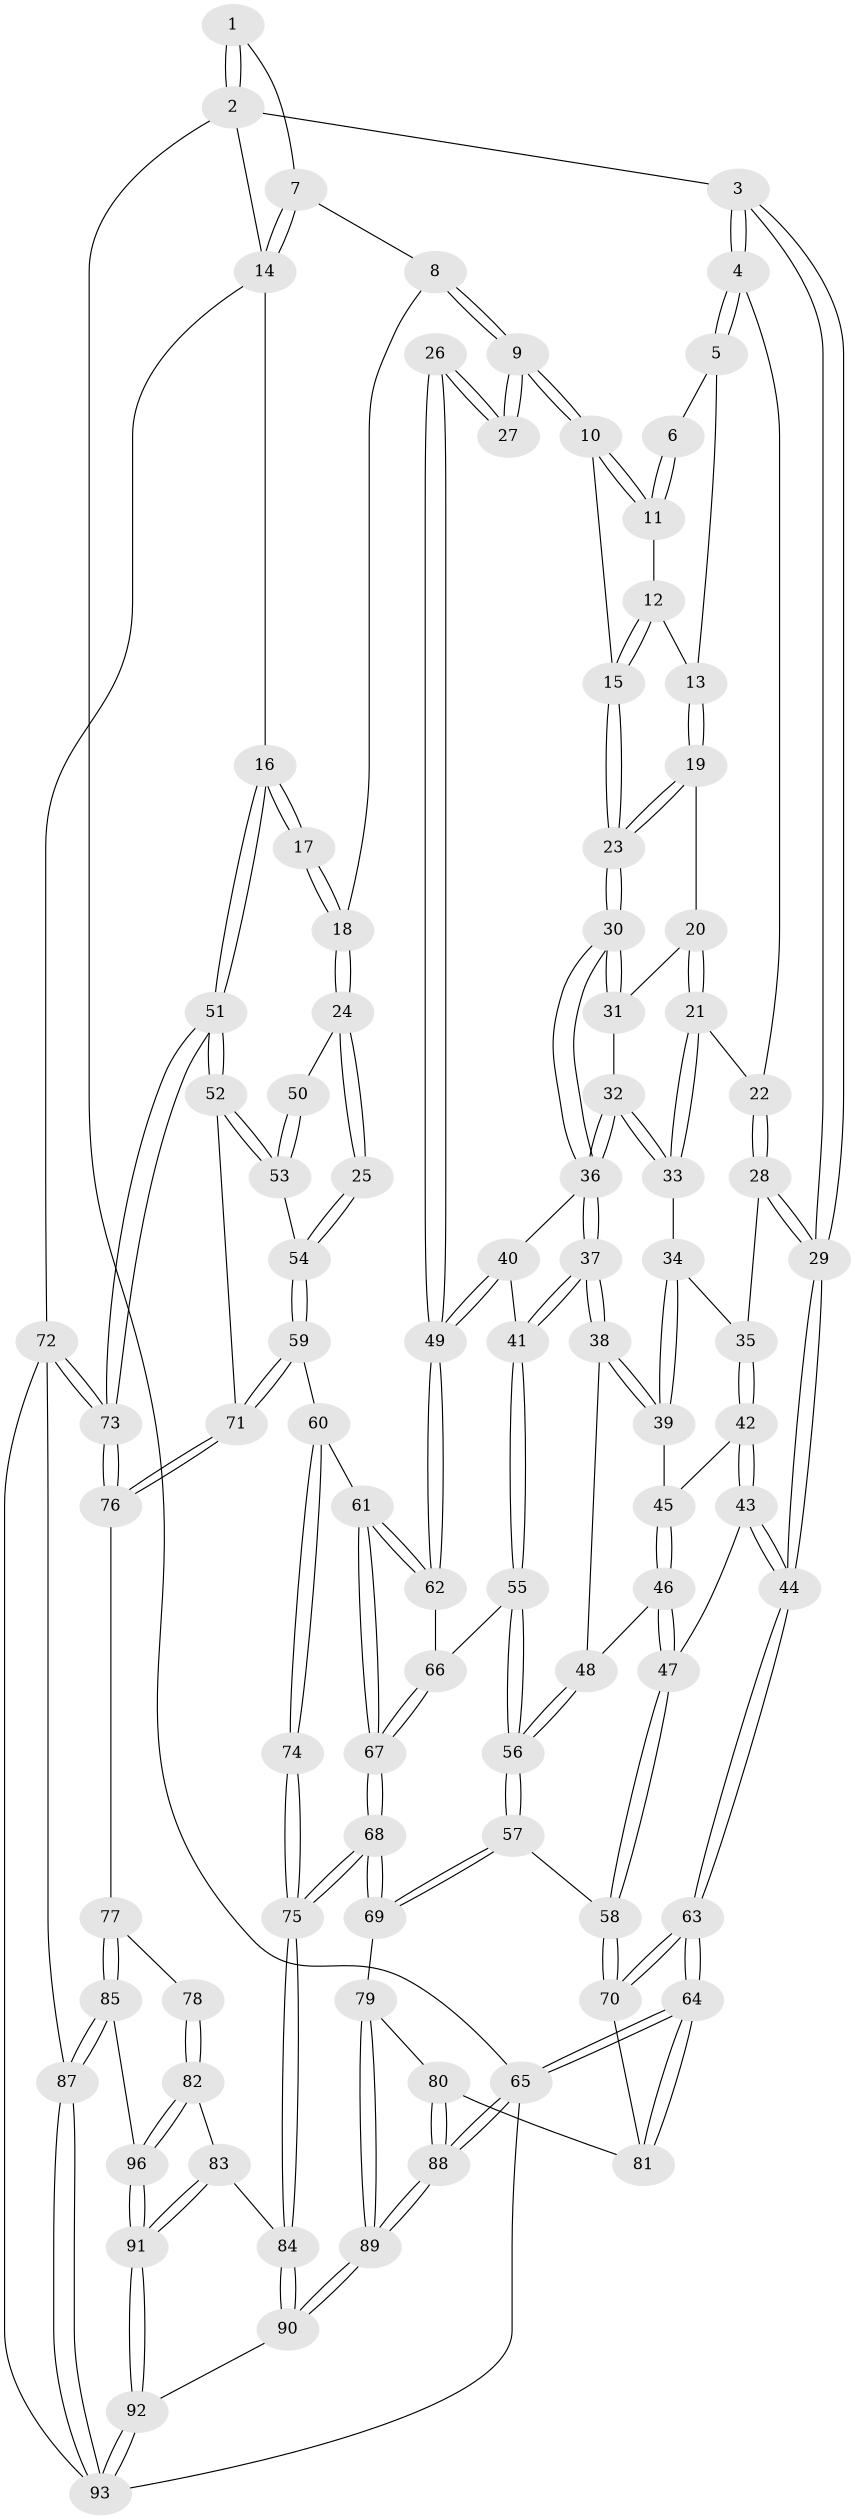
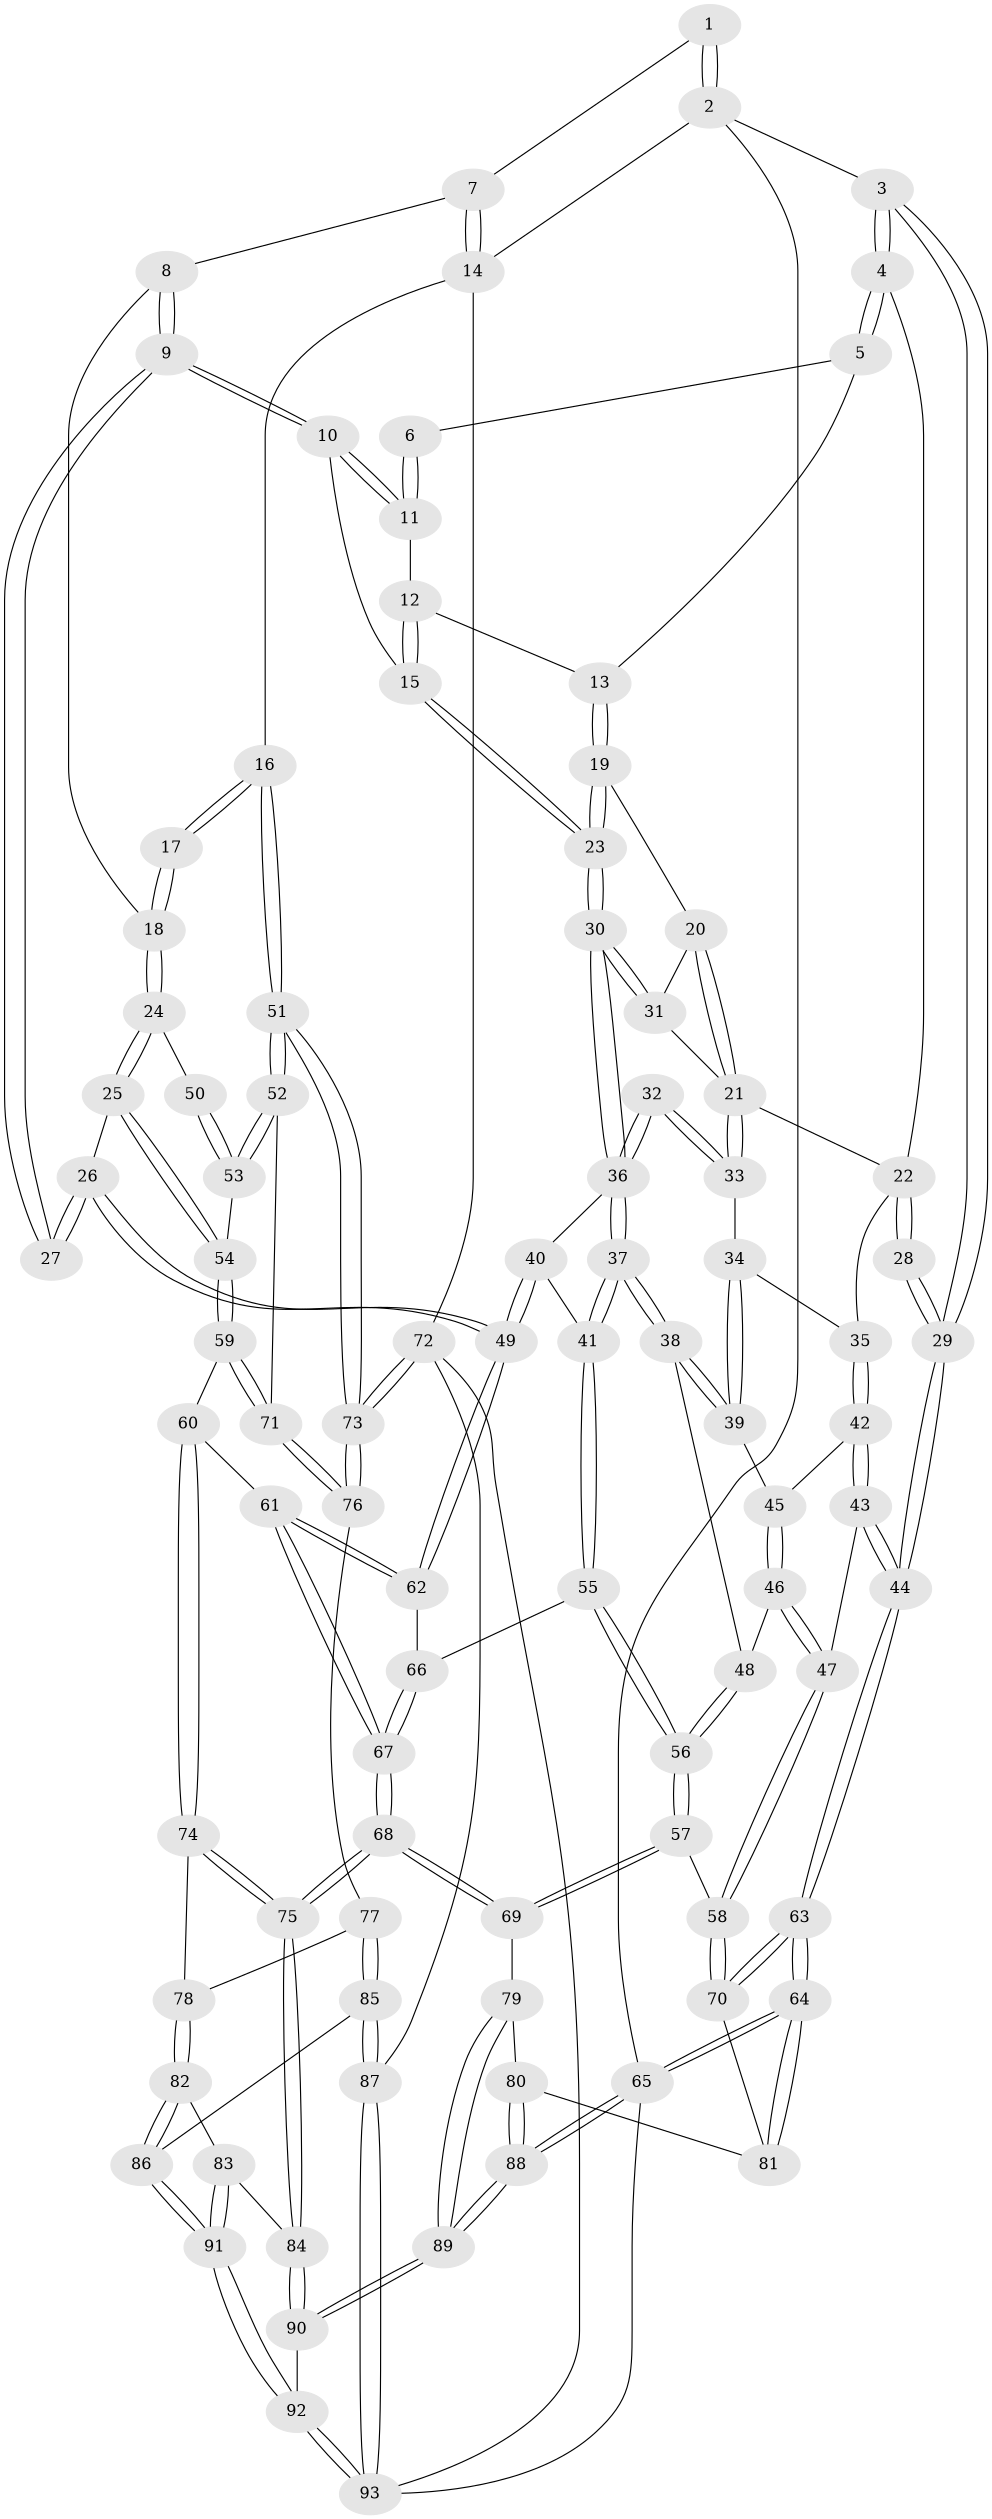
(614, 1054) -> (695, 1054)
none -> (101, 1136)
(753, 1260) -> (859, 1255)
none -> (186, 1918)
(137, 2165) -> (142, 2165)
